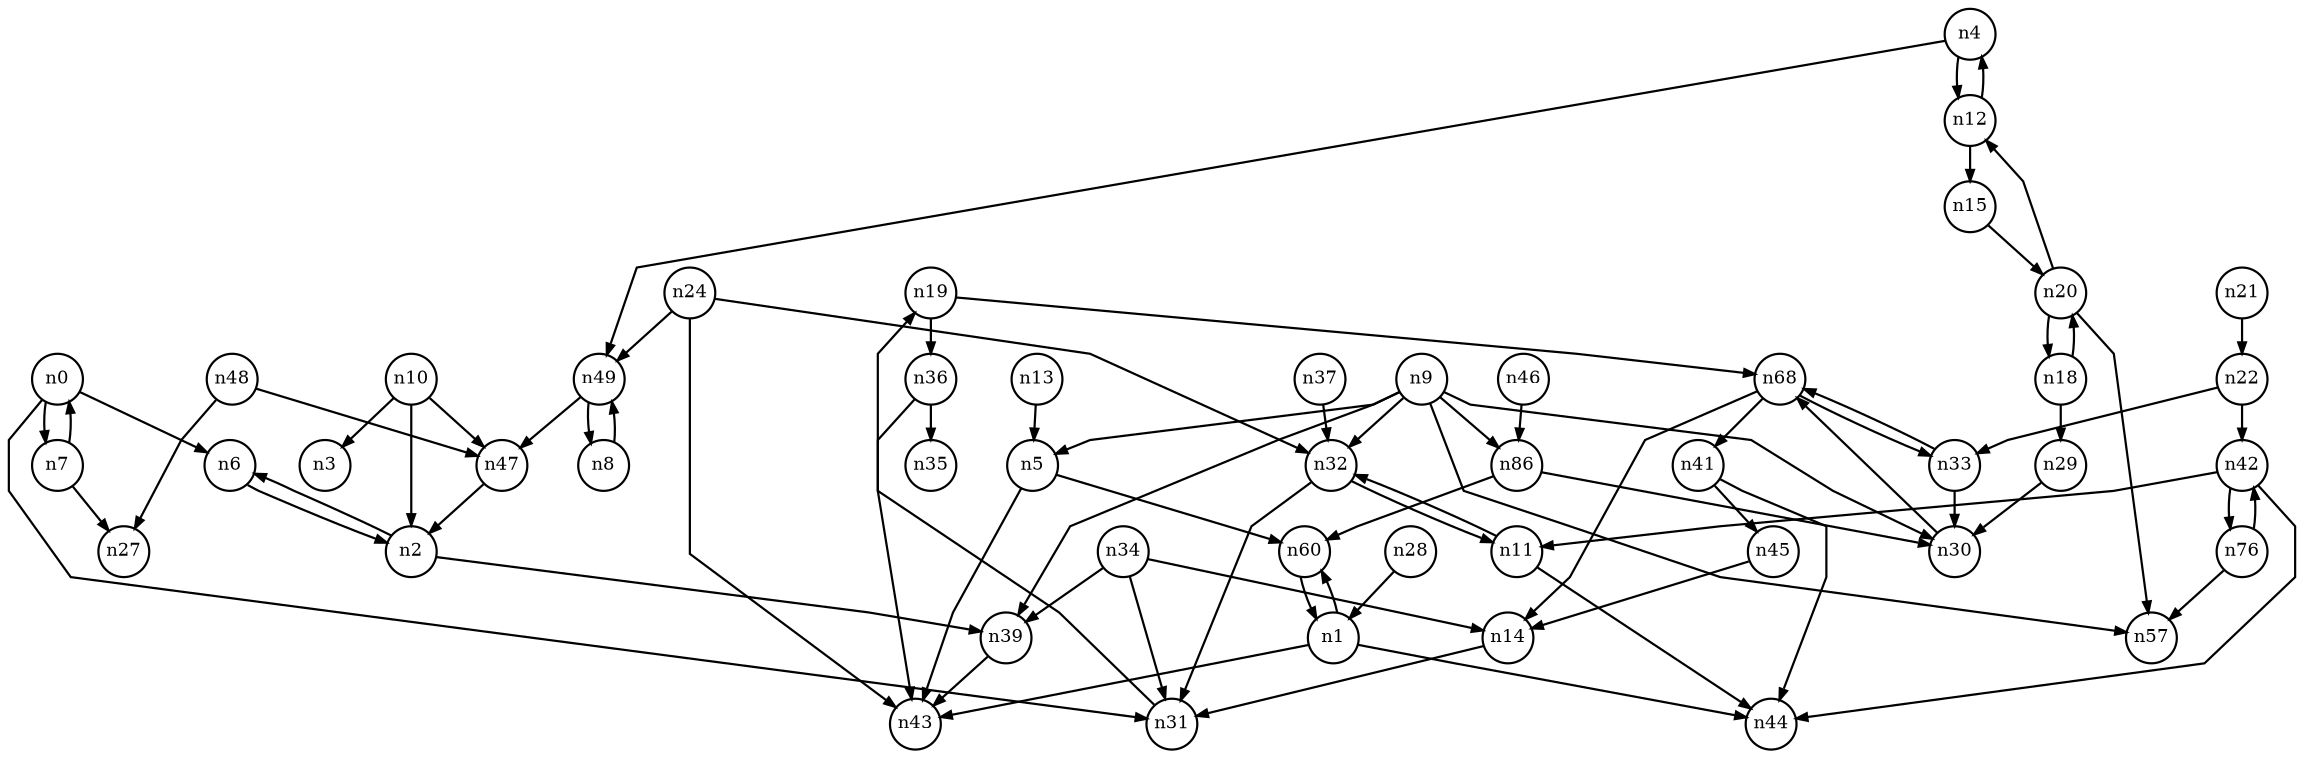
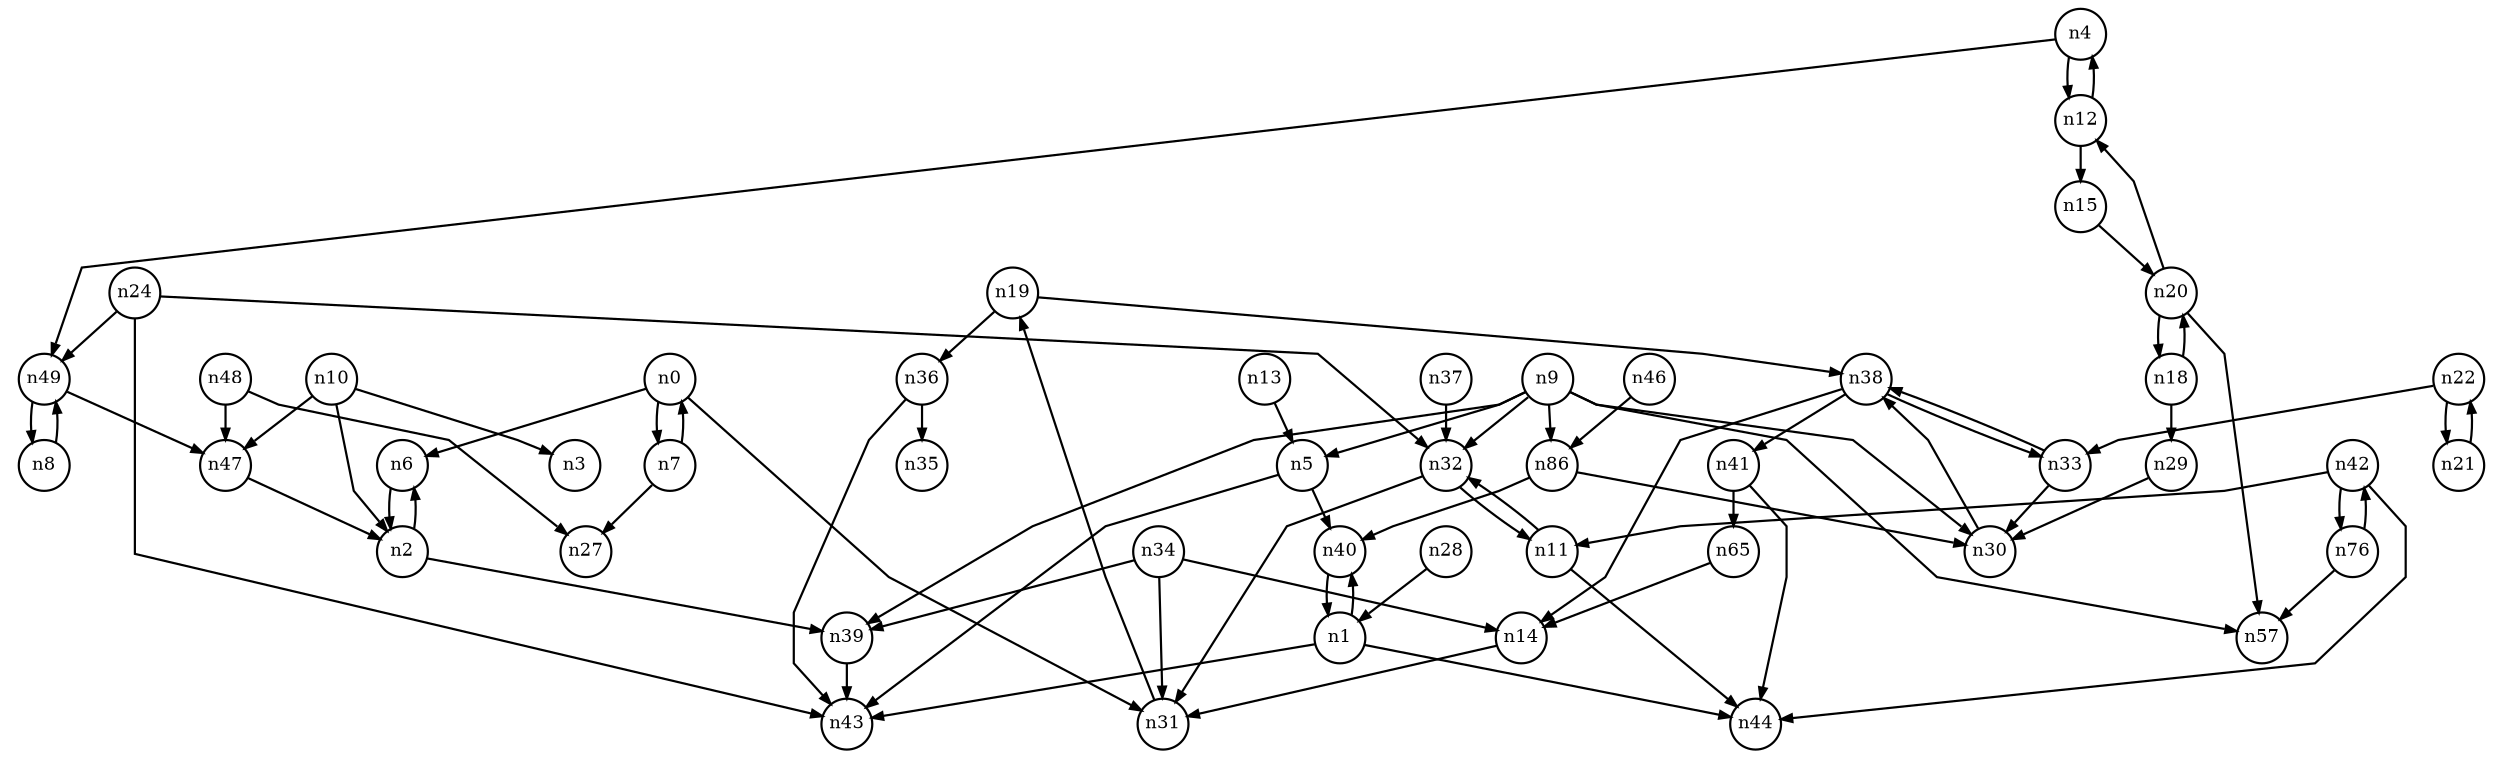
(1780, 379) -> (1866, 379)
(2242, 416) -> (2446, 417)
(1305, 552) -> (1340, 552)
(1773, 552) -> (1734, 552)
